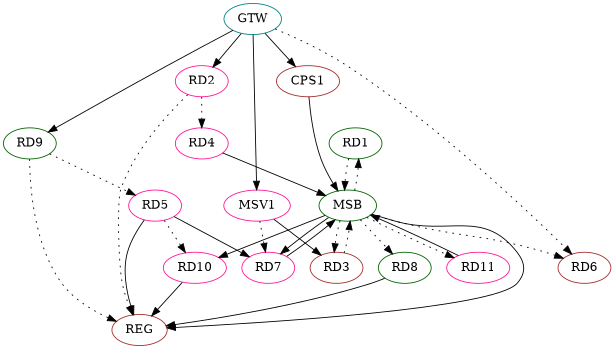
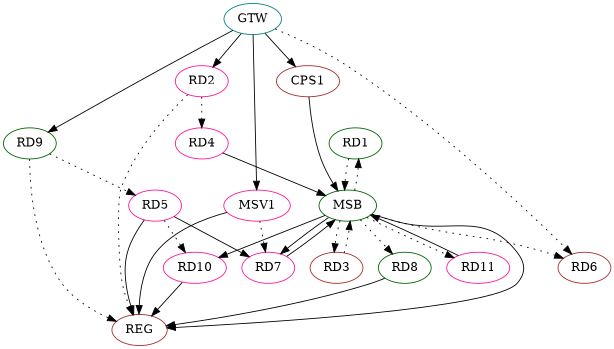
(294, 235) -> (165, 243)
